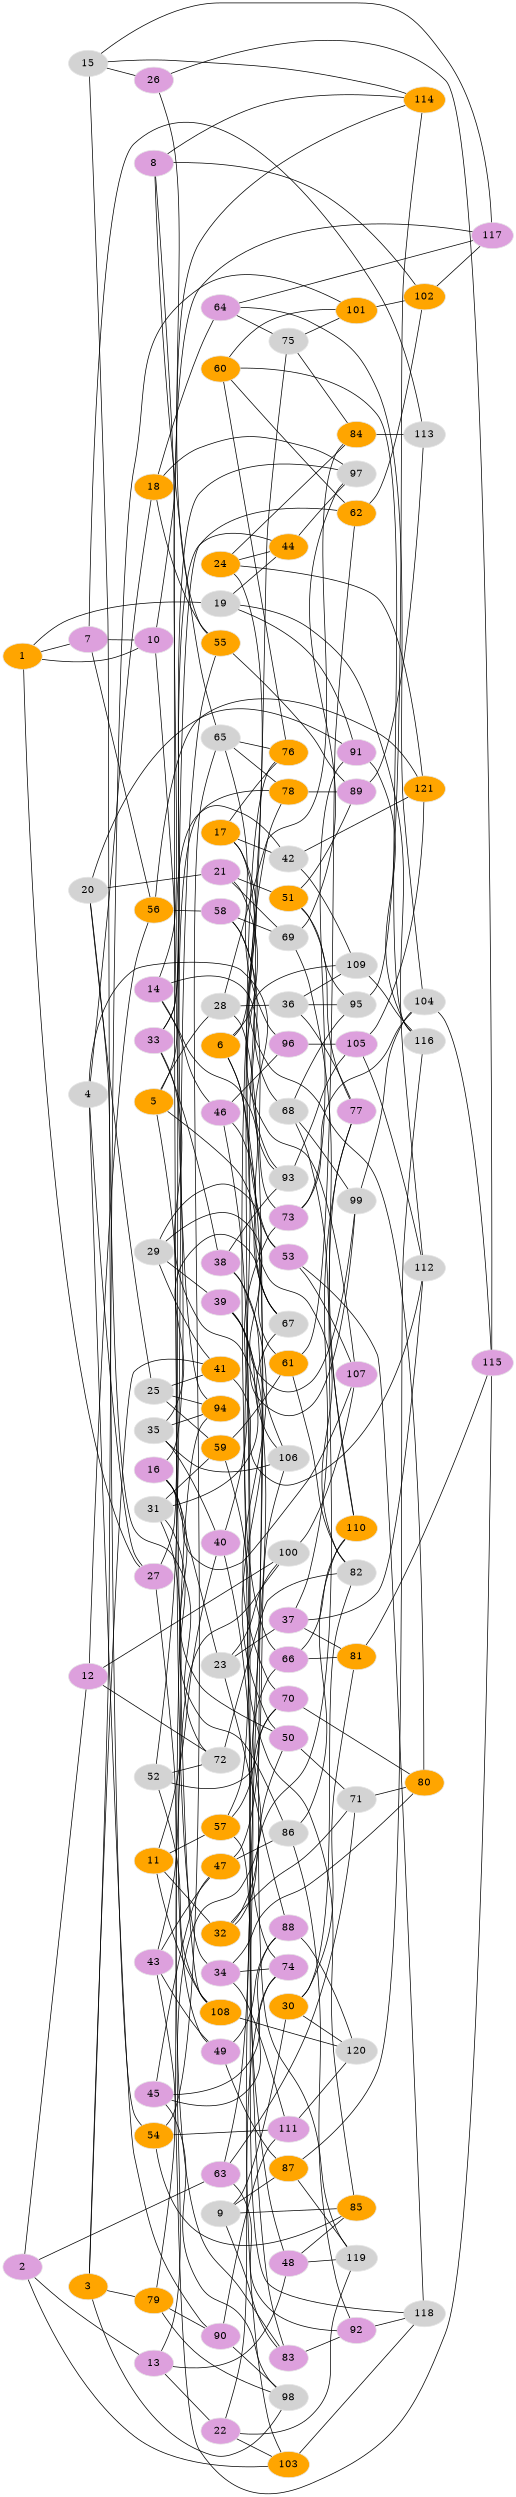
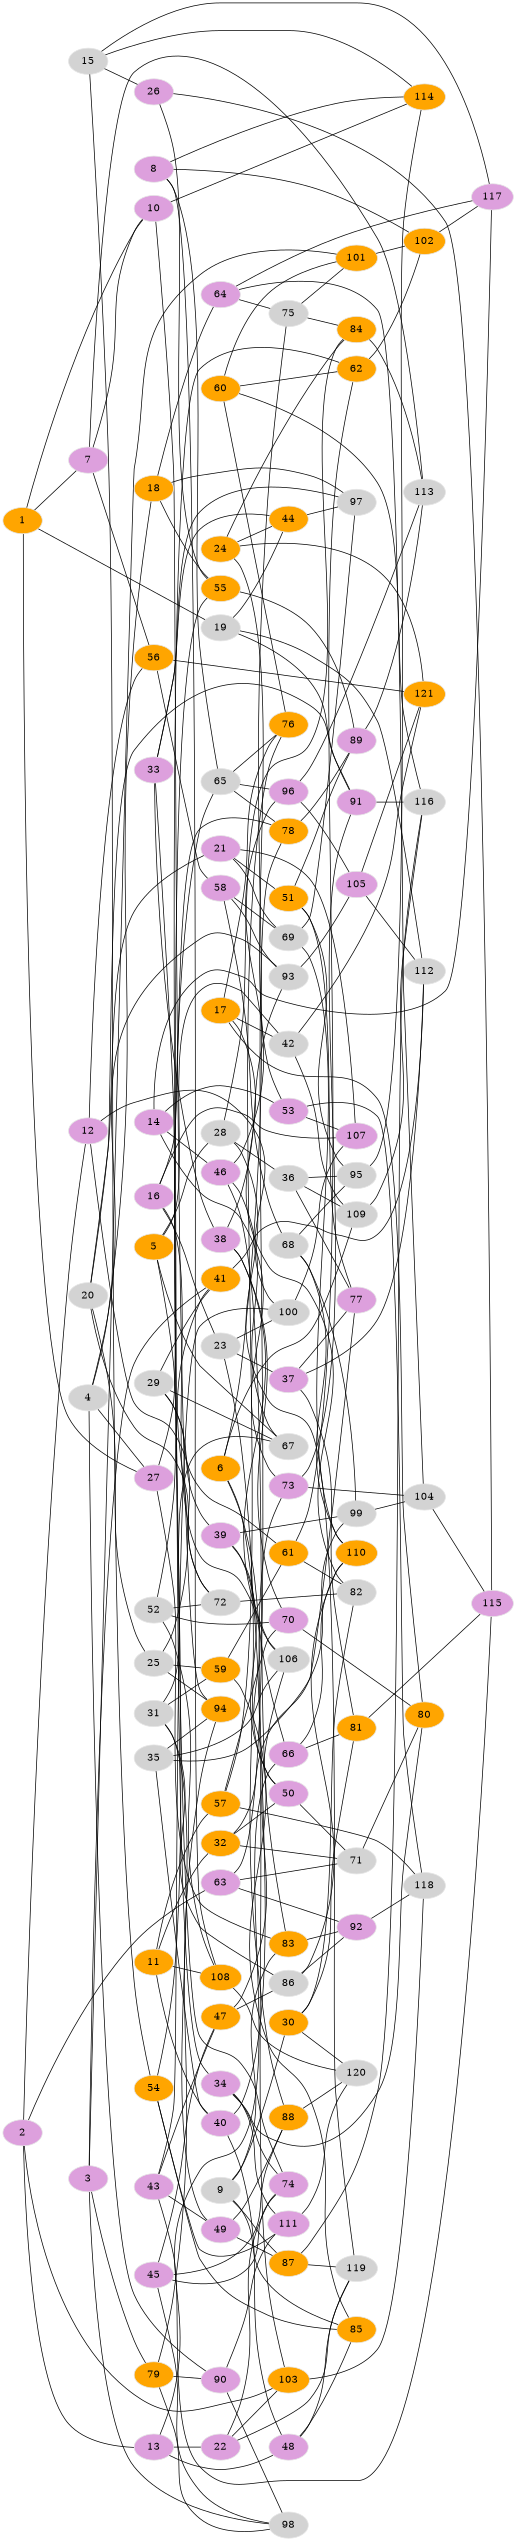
none -> (365, 646)
(289, 1928) -> (289, 2118)
(88, 2287) -> (88, 2179)
(289, 2358) -> (289, 1944)
